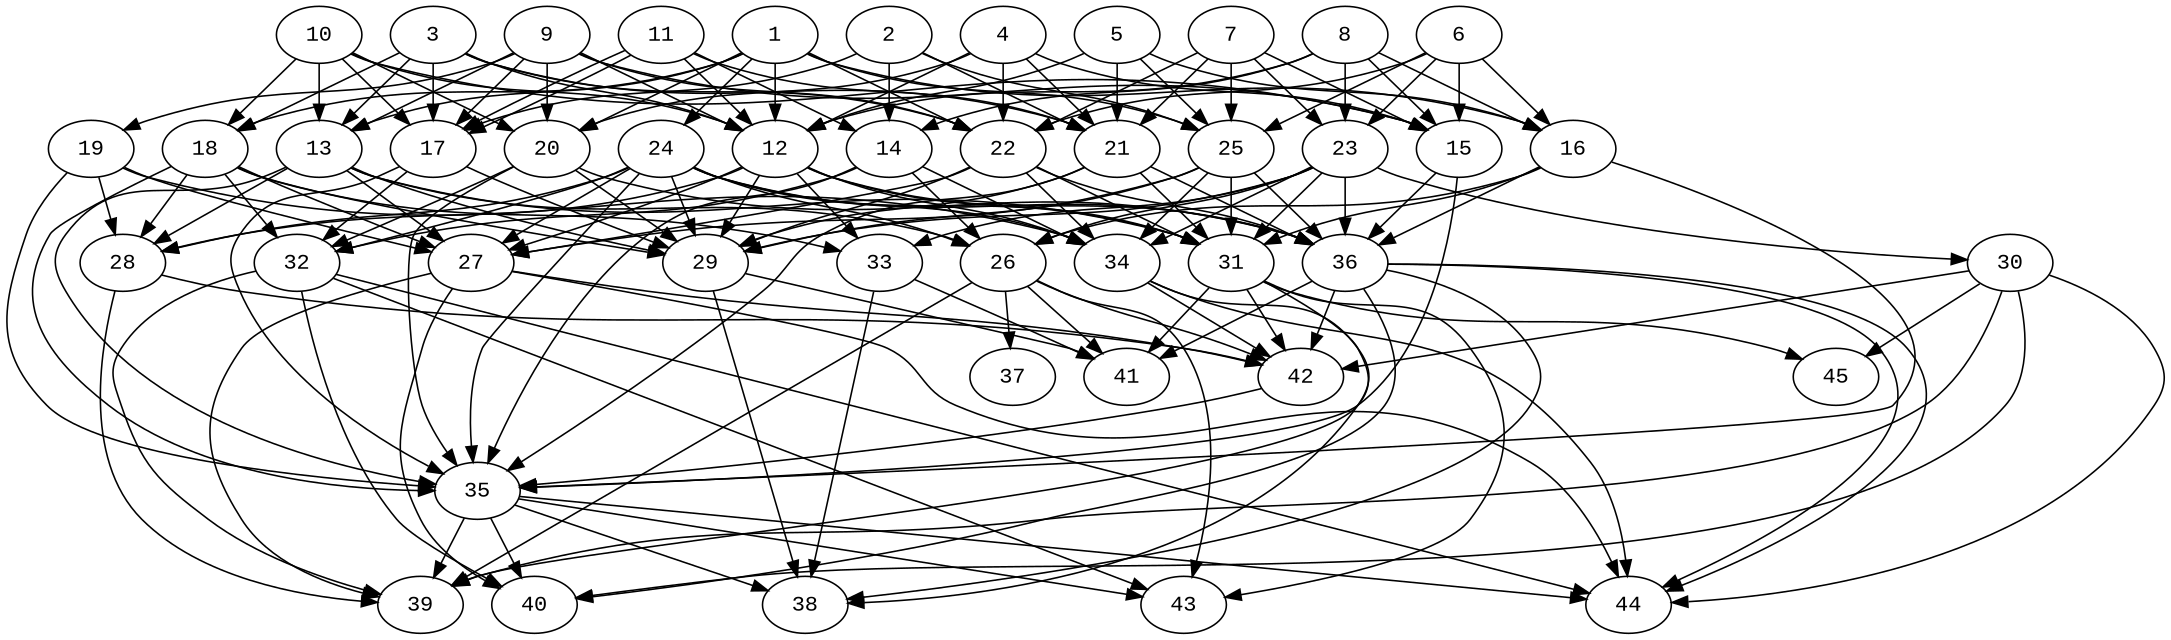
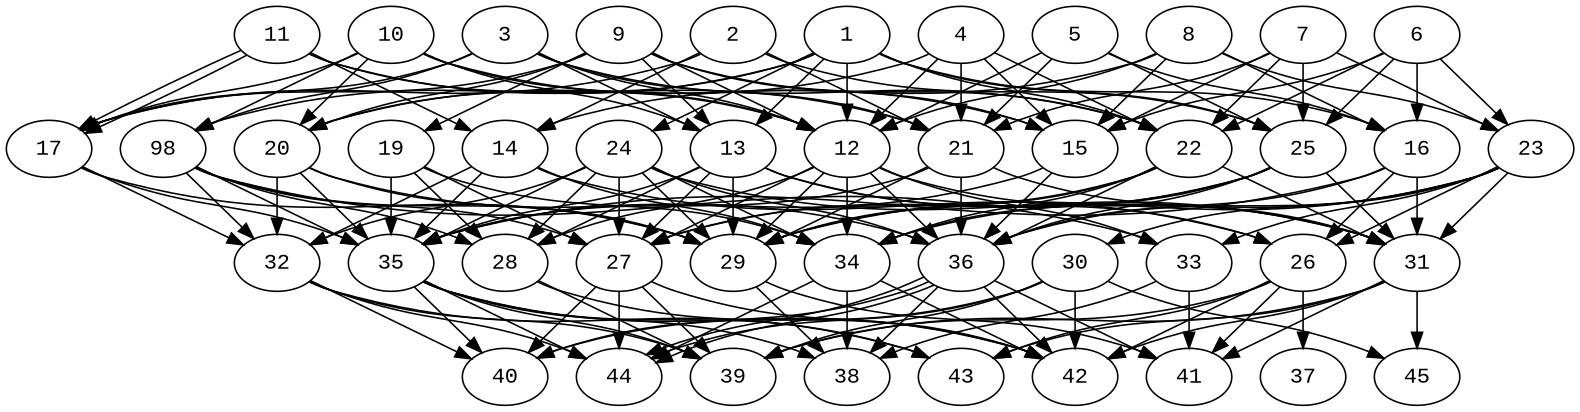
(205, 149) -> (163, 149)
(823, 206) -> none
(900, 447) -> (725, 320)
